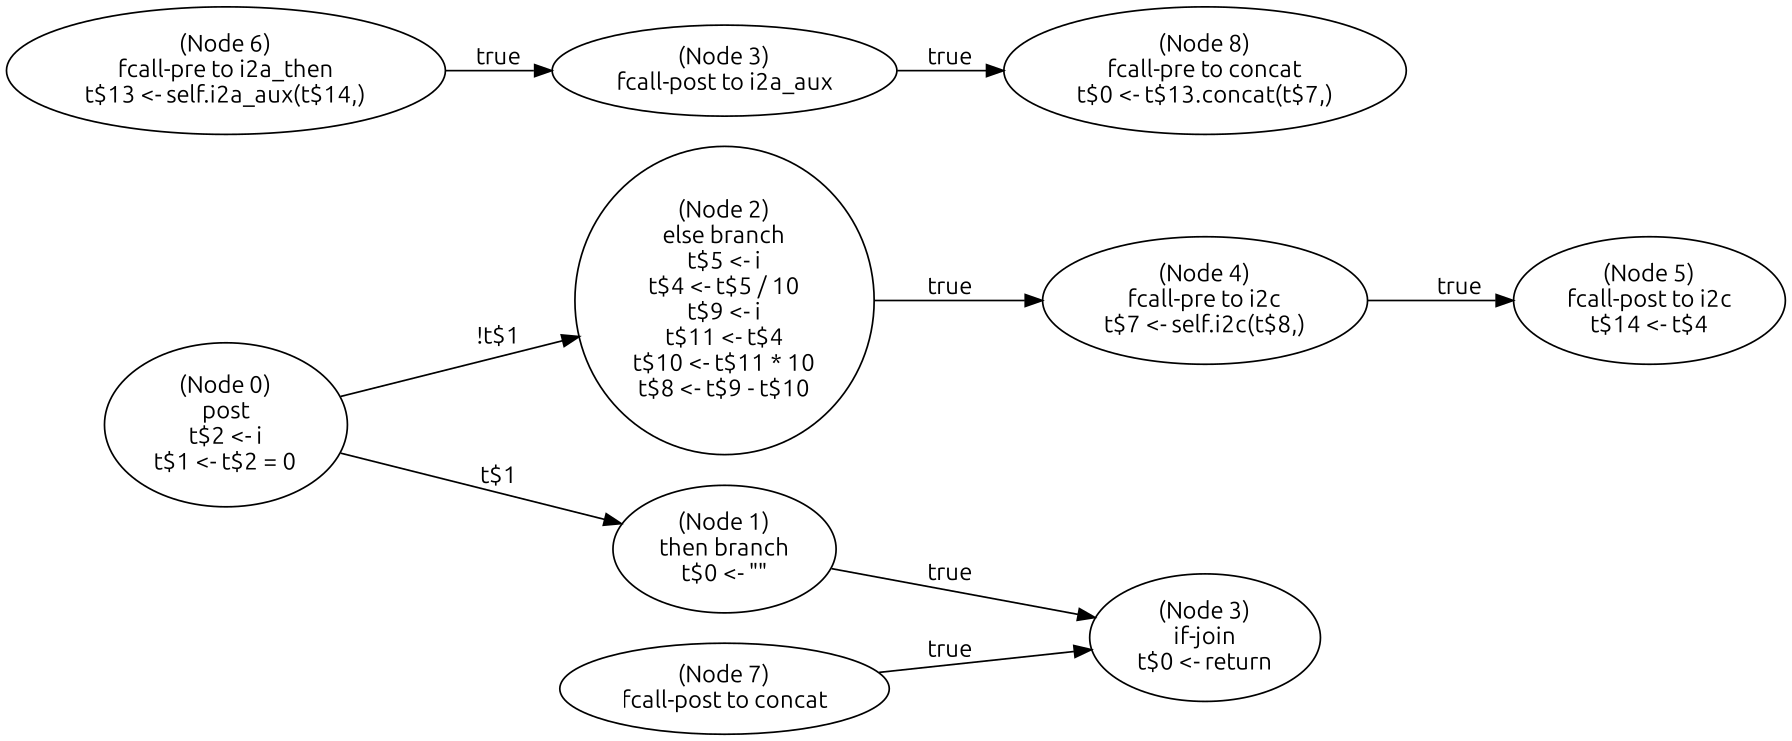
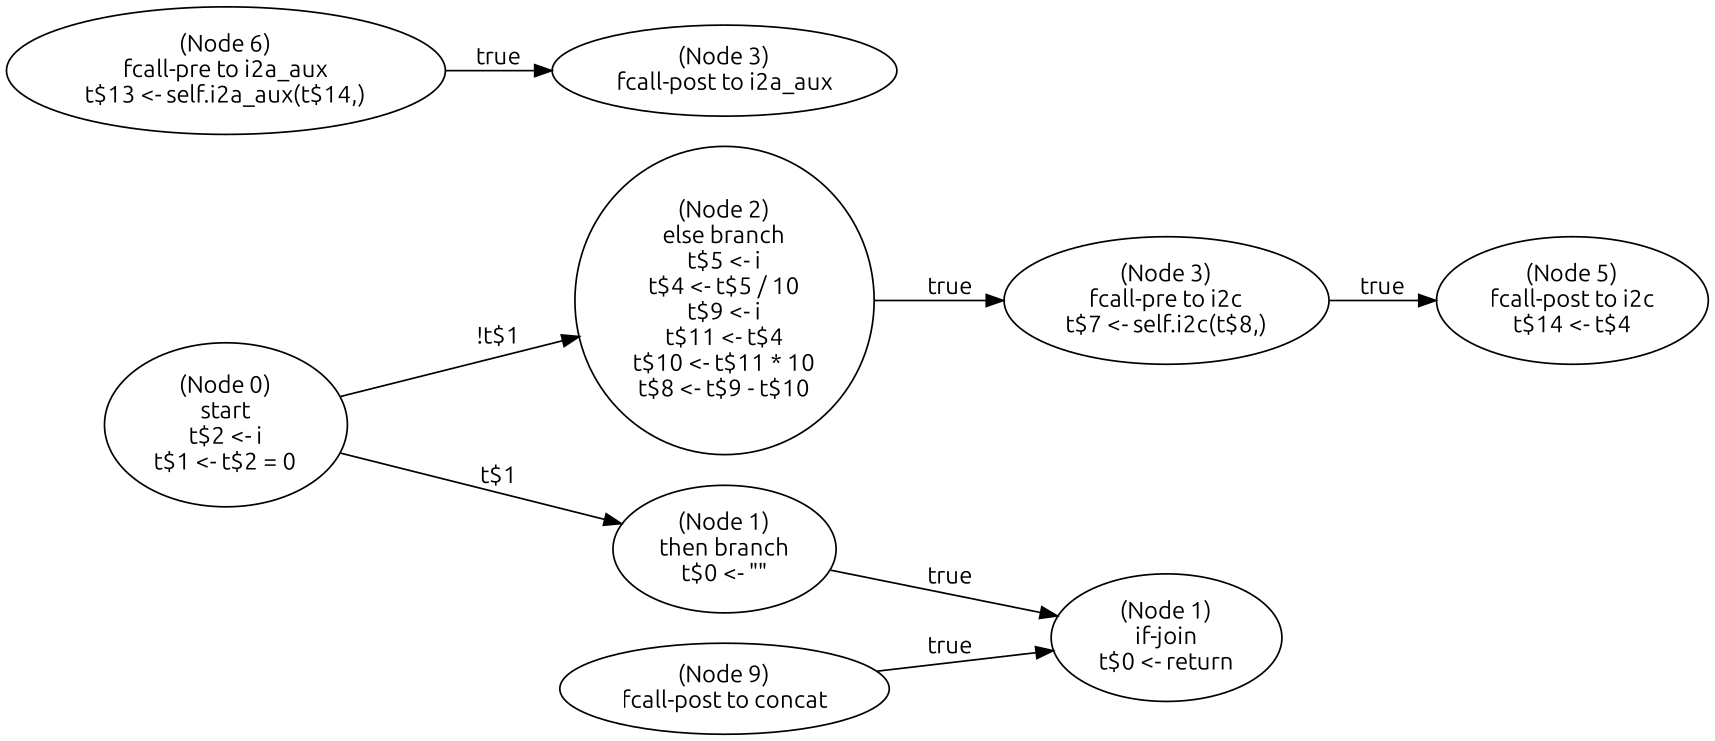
(226, 71) -> (226, 71)
(1205, 71) -> none
(1205, 301) -> (1167, 301)
(226, 425) -> (226, 425)
(1205, 638) -> (1167, 638)
(725, 689) -> (725, 689)
